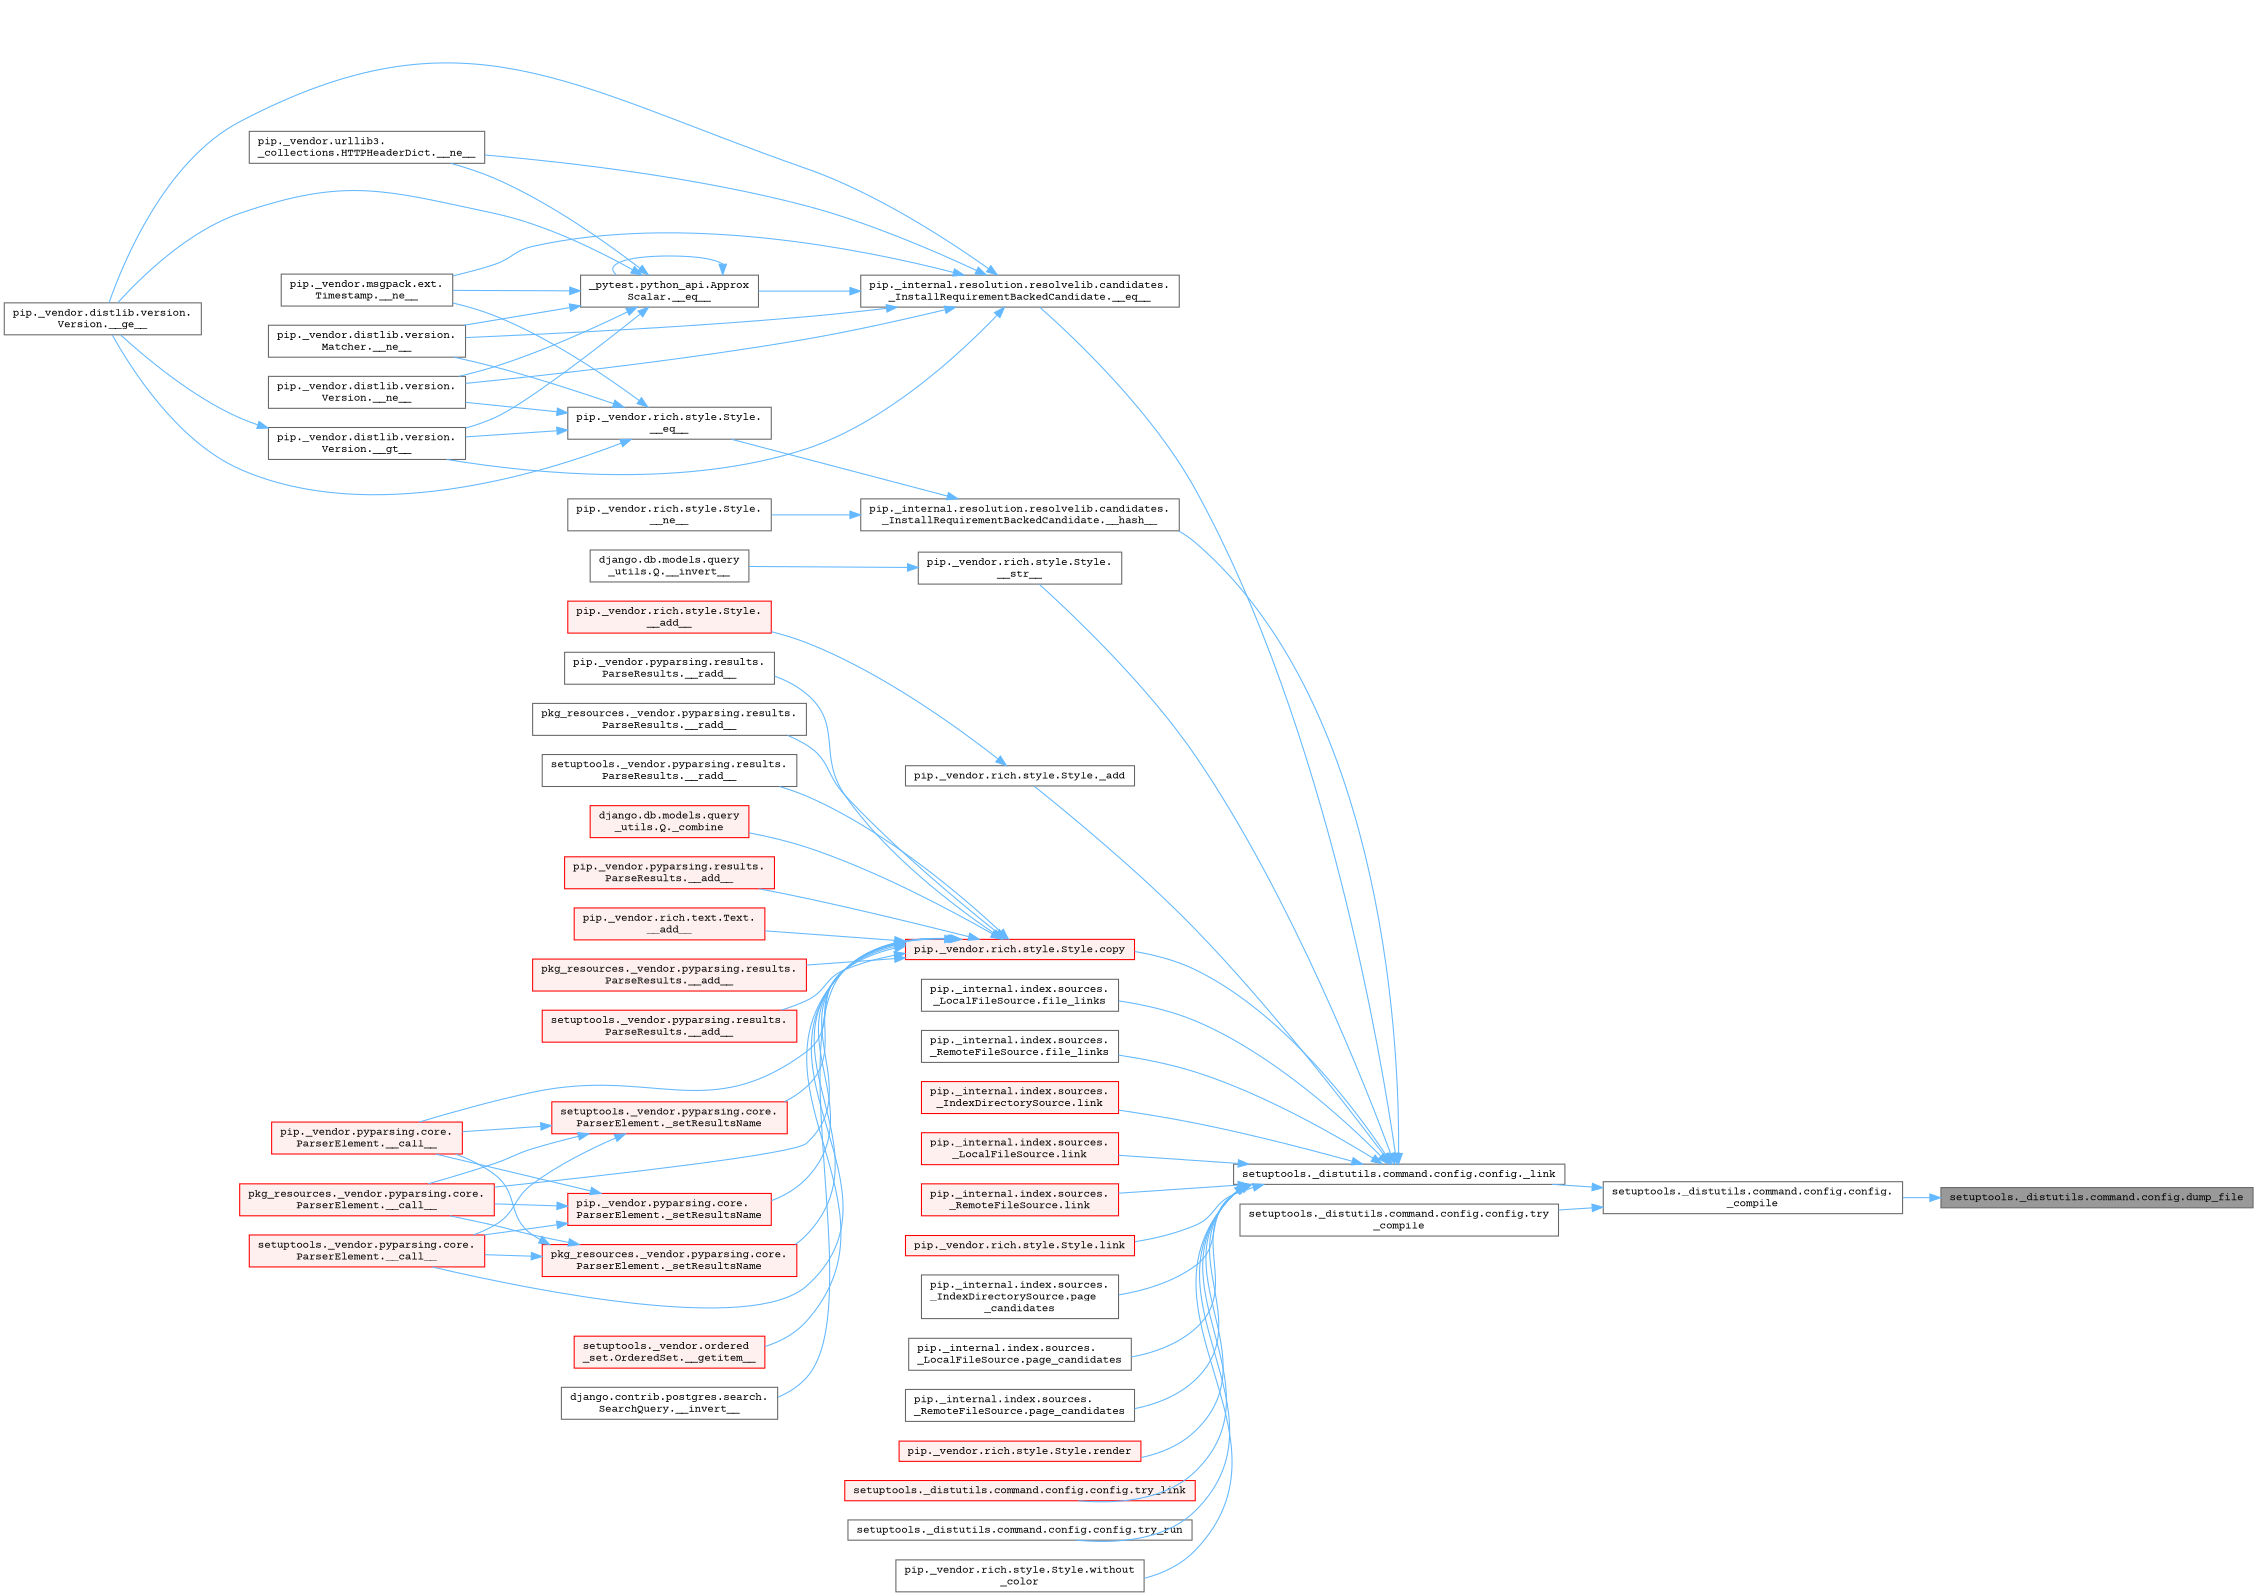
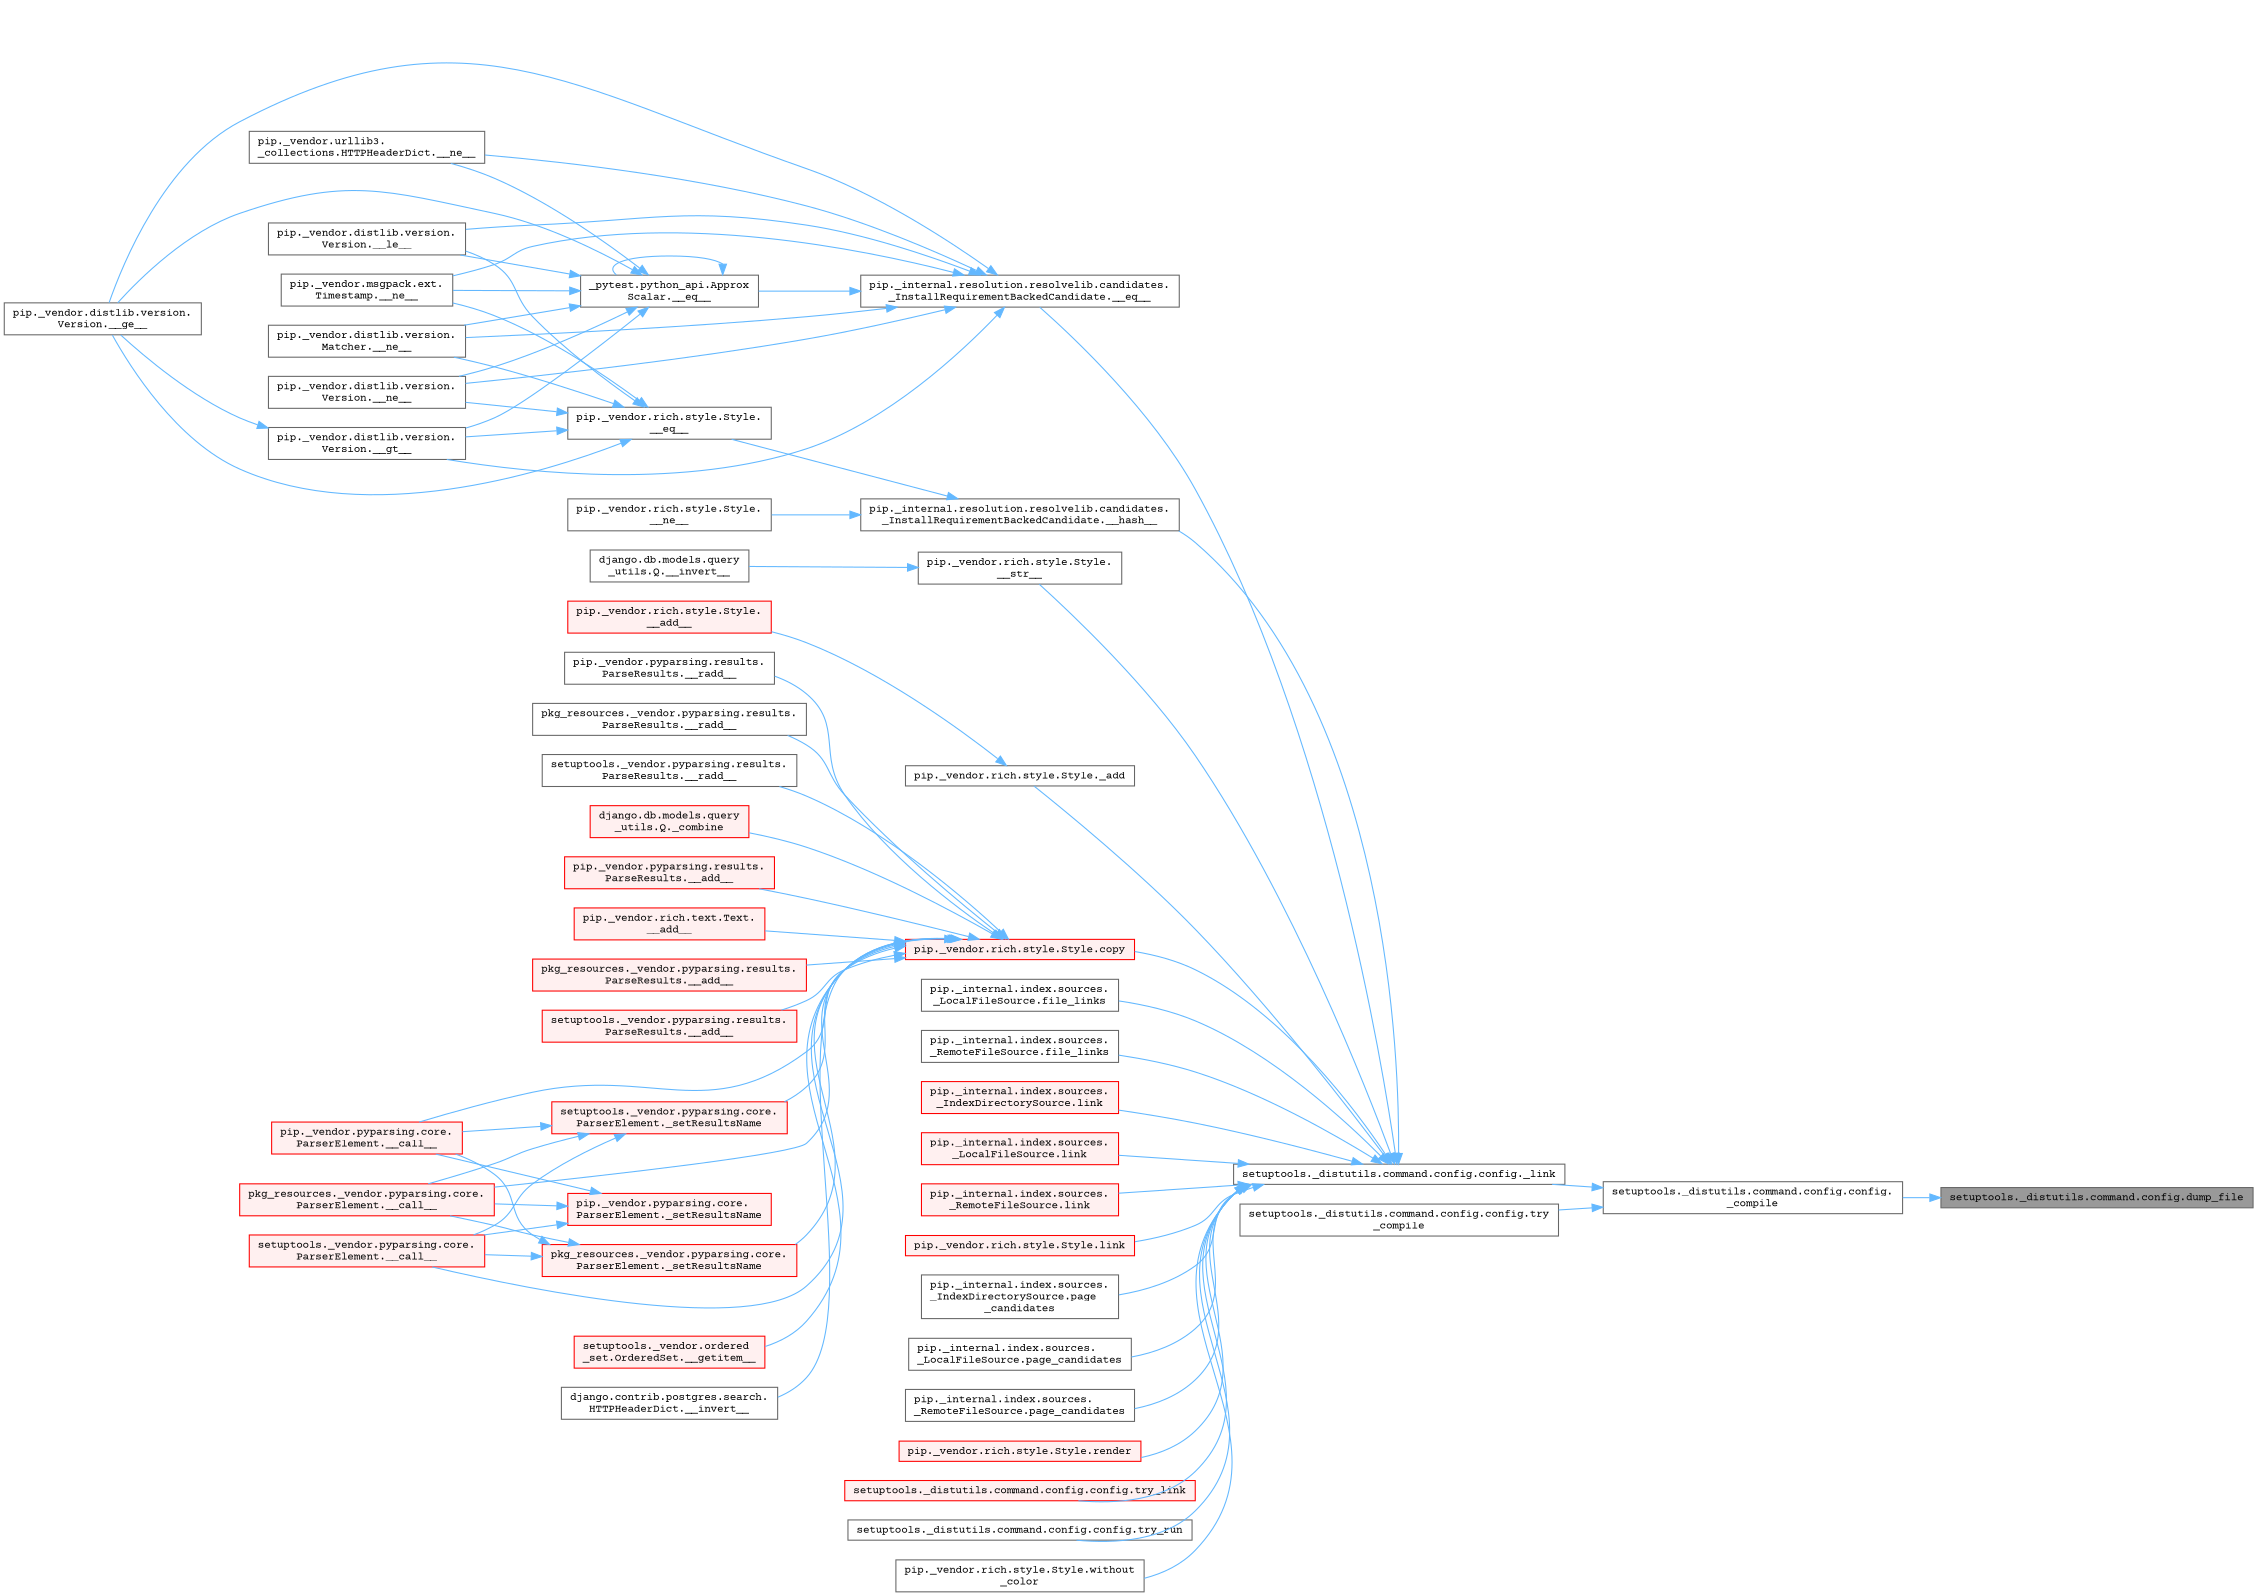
none -> (367, 239)
(823, 1066) -> none
(670, 1403) -> (670, 1403)
